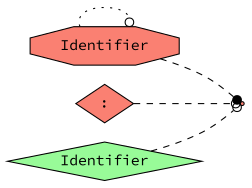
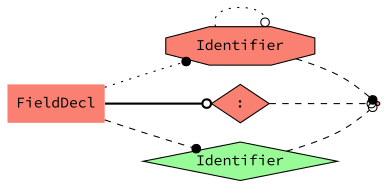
none -> (56, 104)
